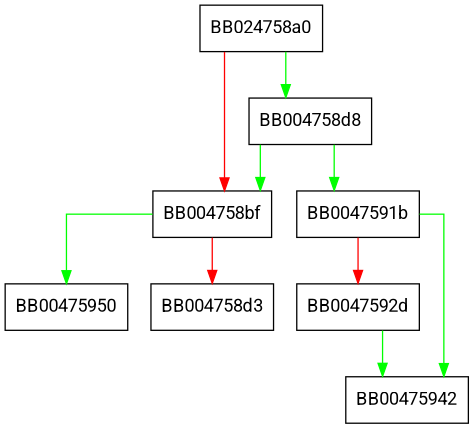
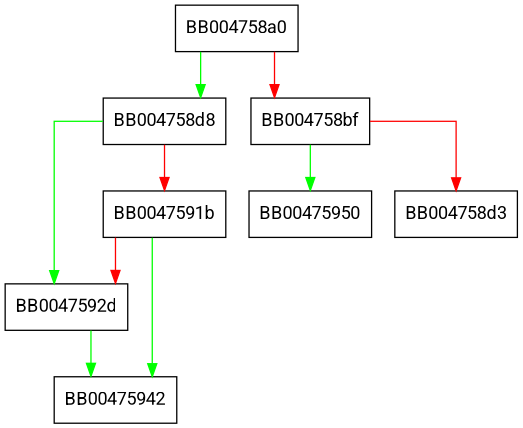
(261, 28) -> (237, 28)
(260, 161) -> (54, 172)
(334, 161) -> (165, 161)
